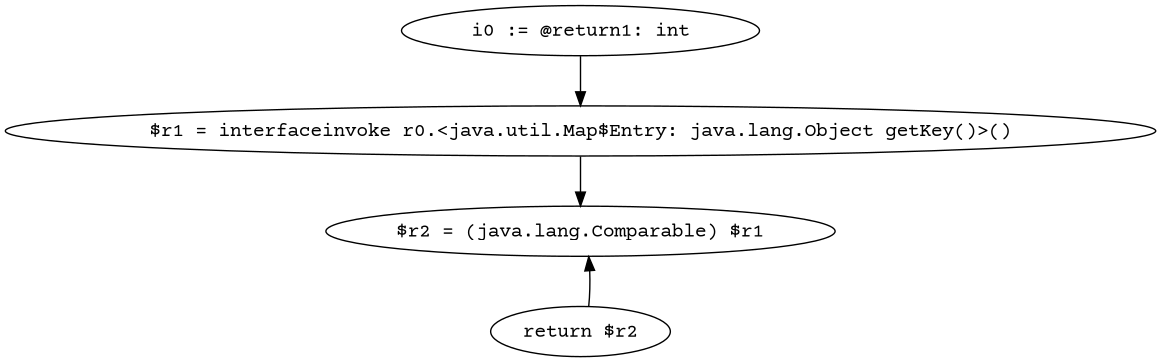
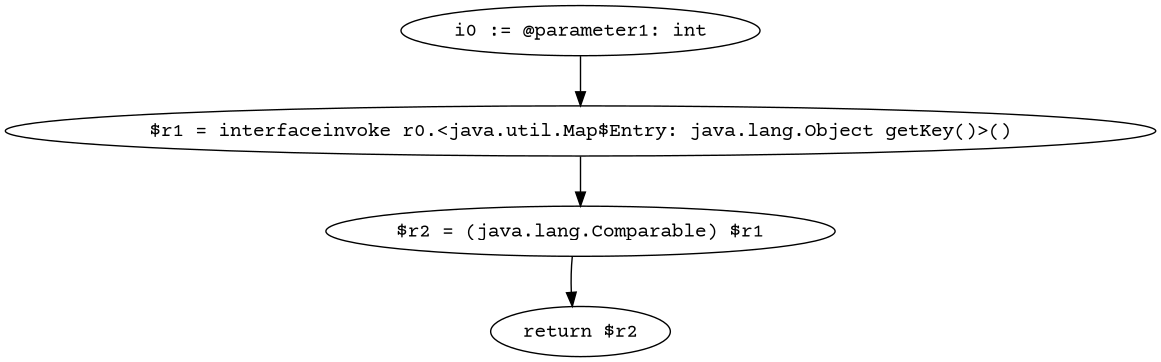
(581, 31) -> (581, 31)
(590, 289) -> (571, 275)
